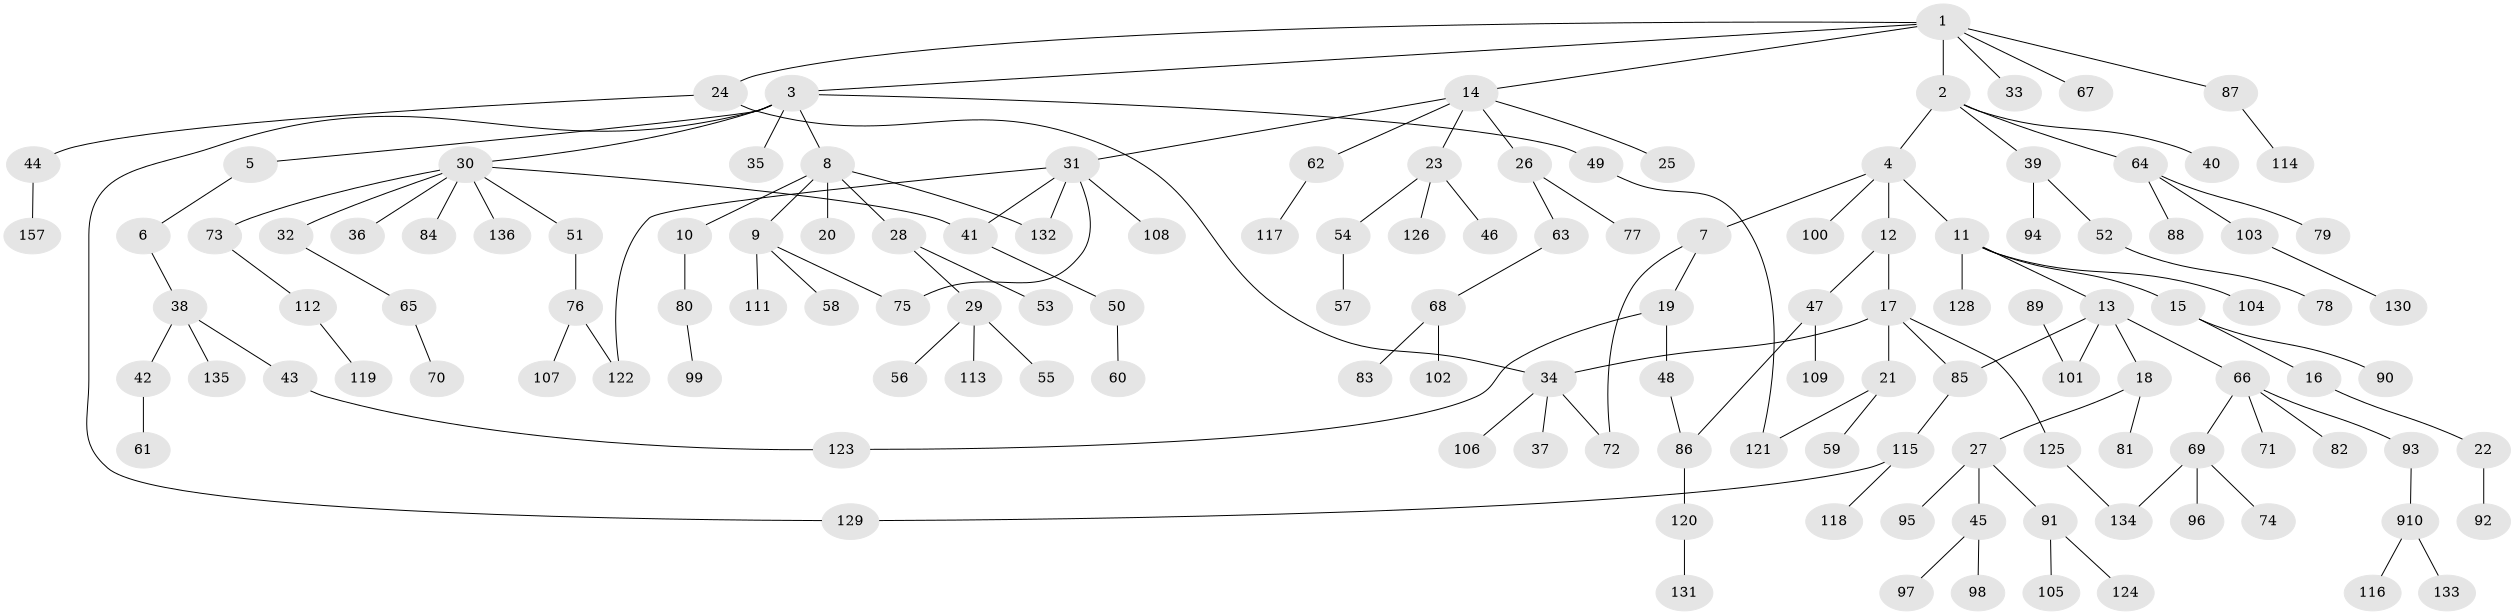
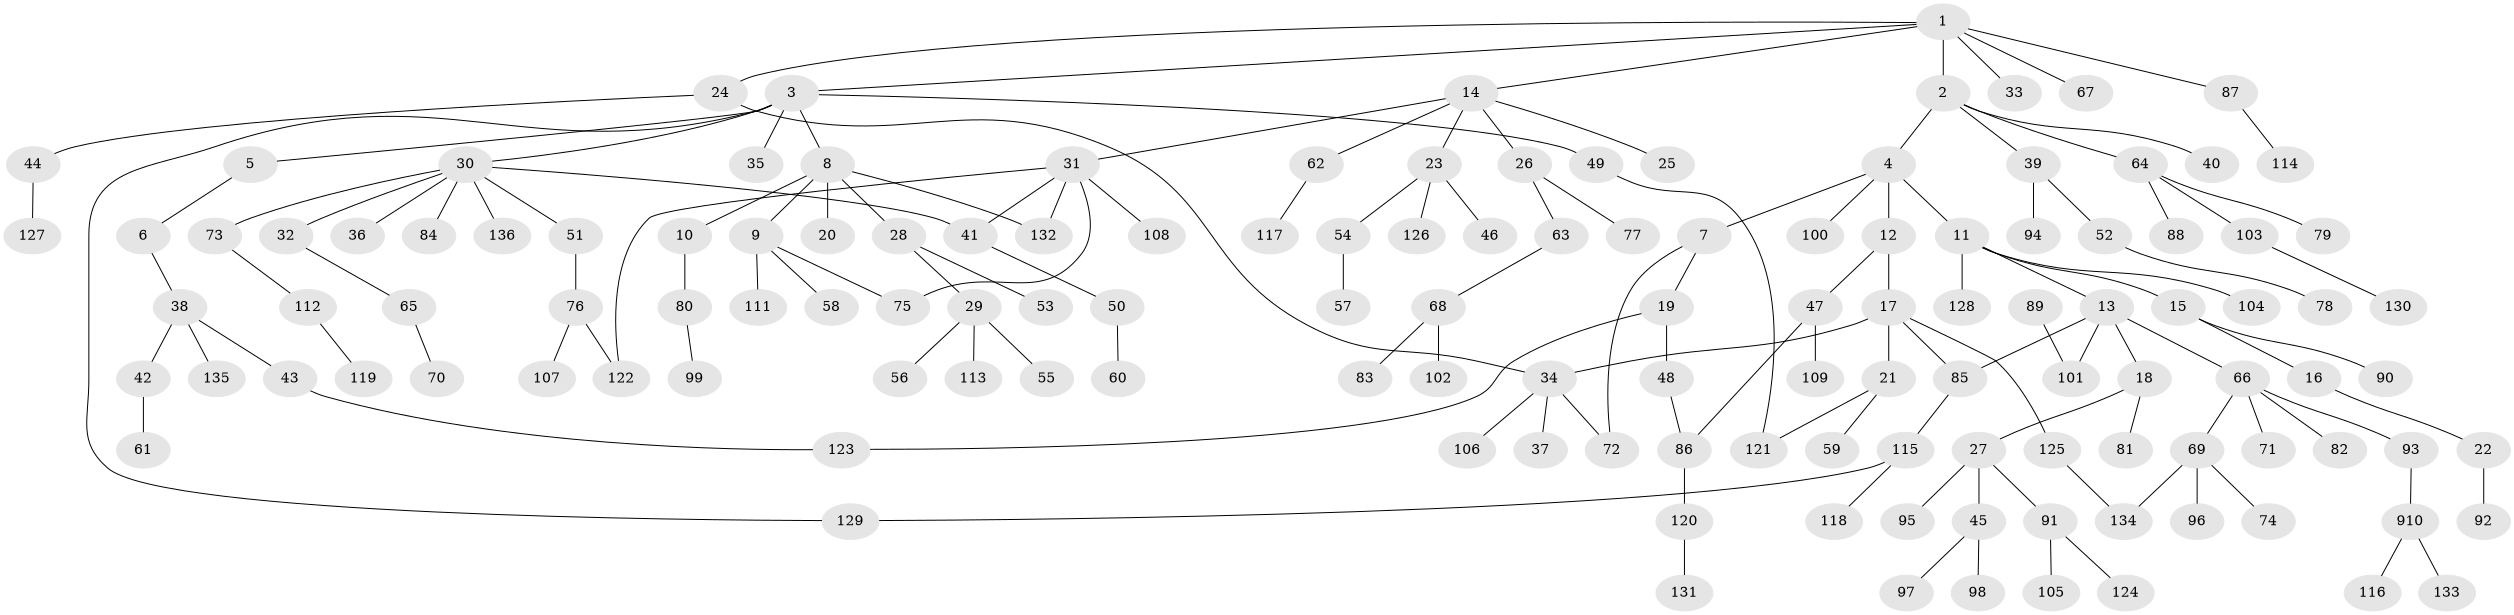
(32, 236) -> (32, 236)
